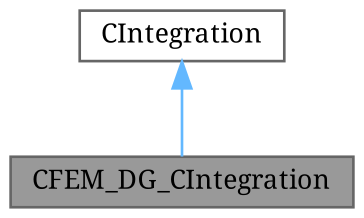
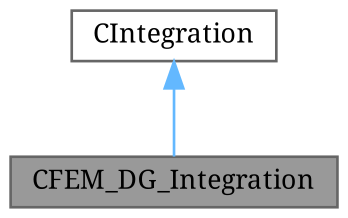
(182, 182) -> (174, 182)
